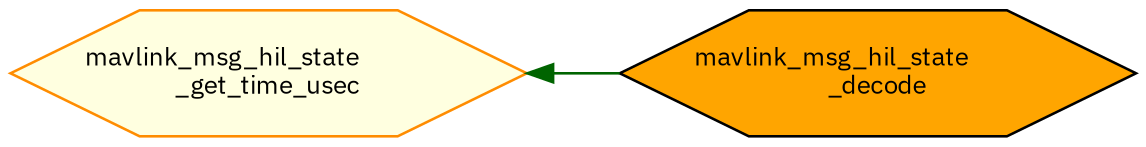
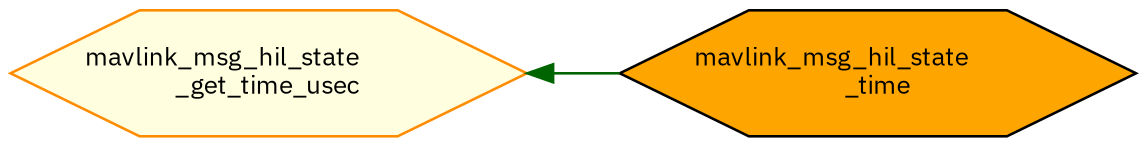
(878, 73) -> (878, 73)
